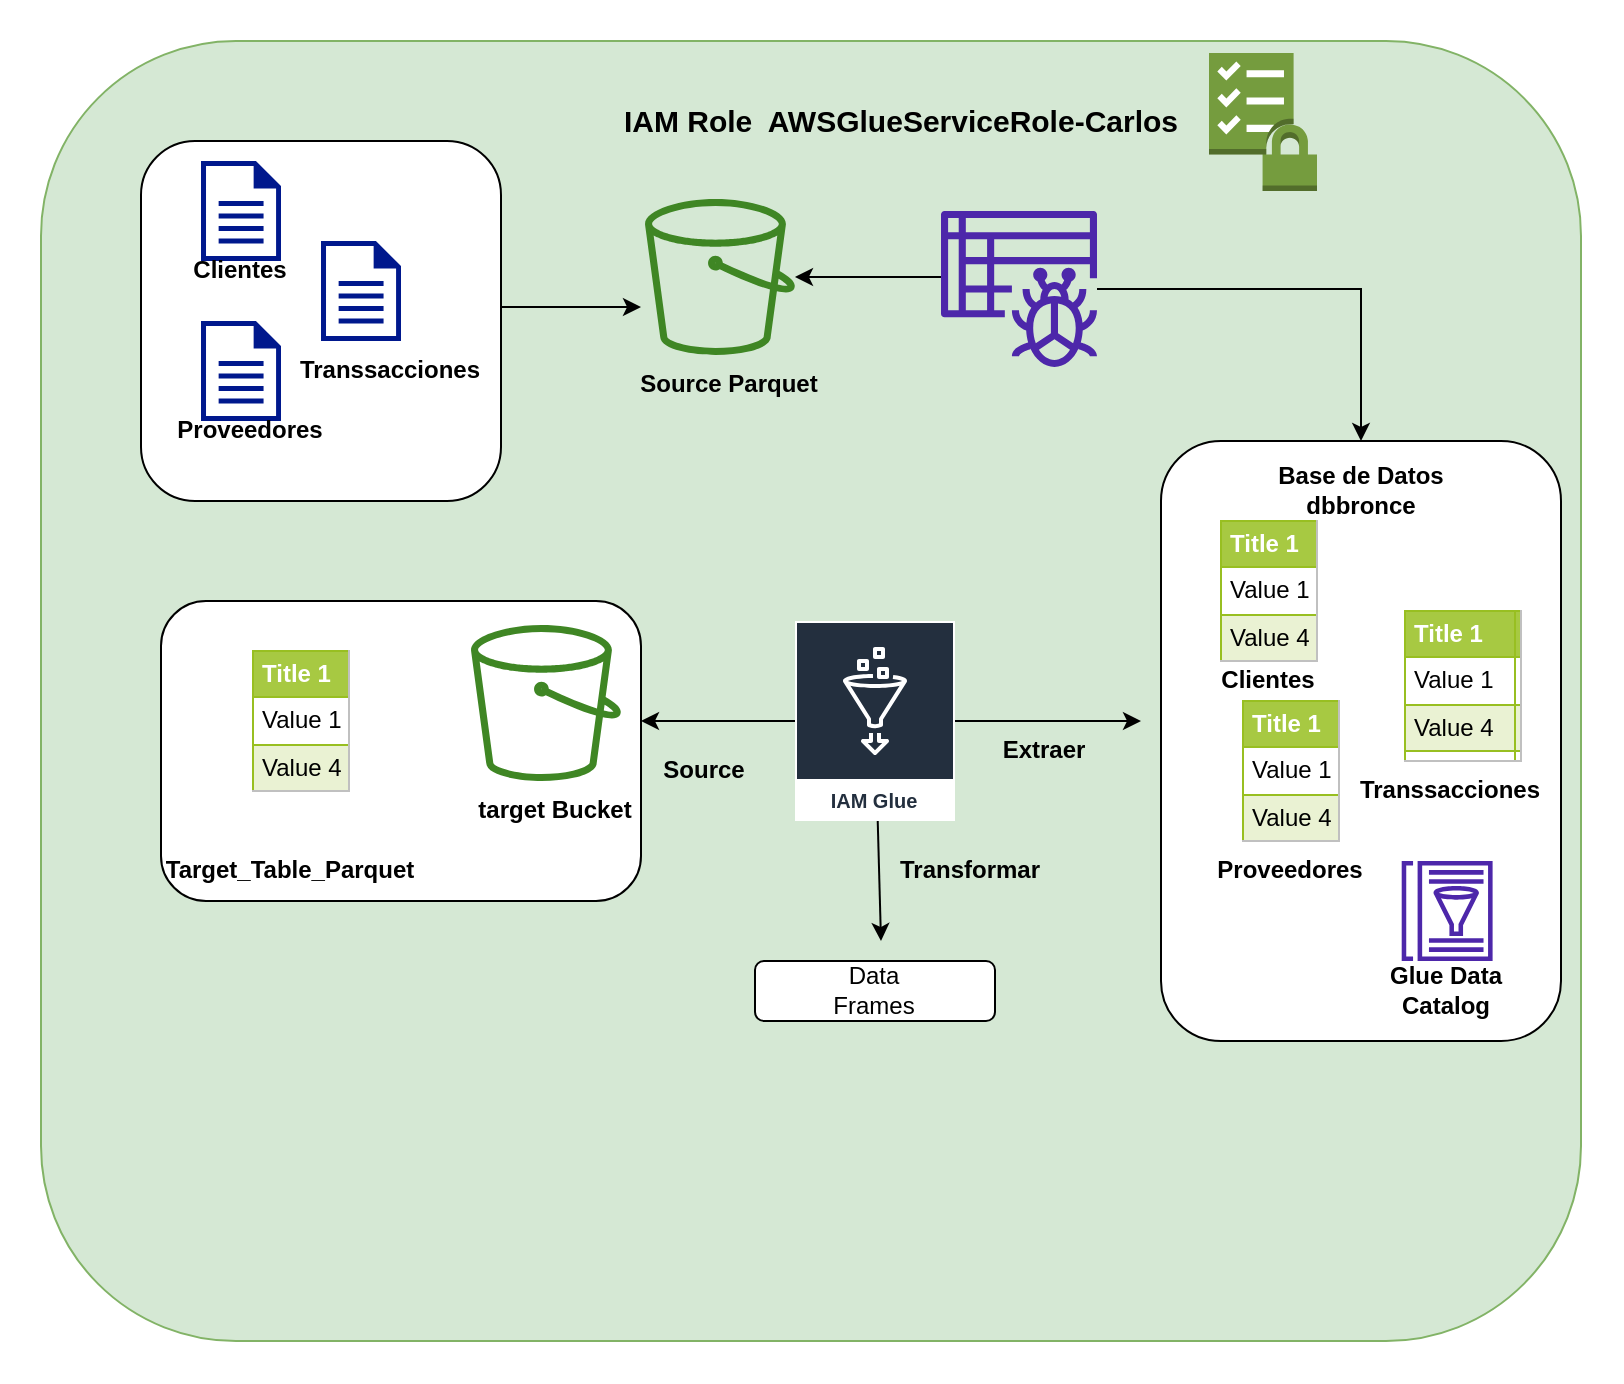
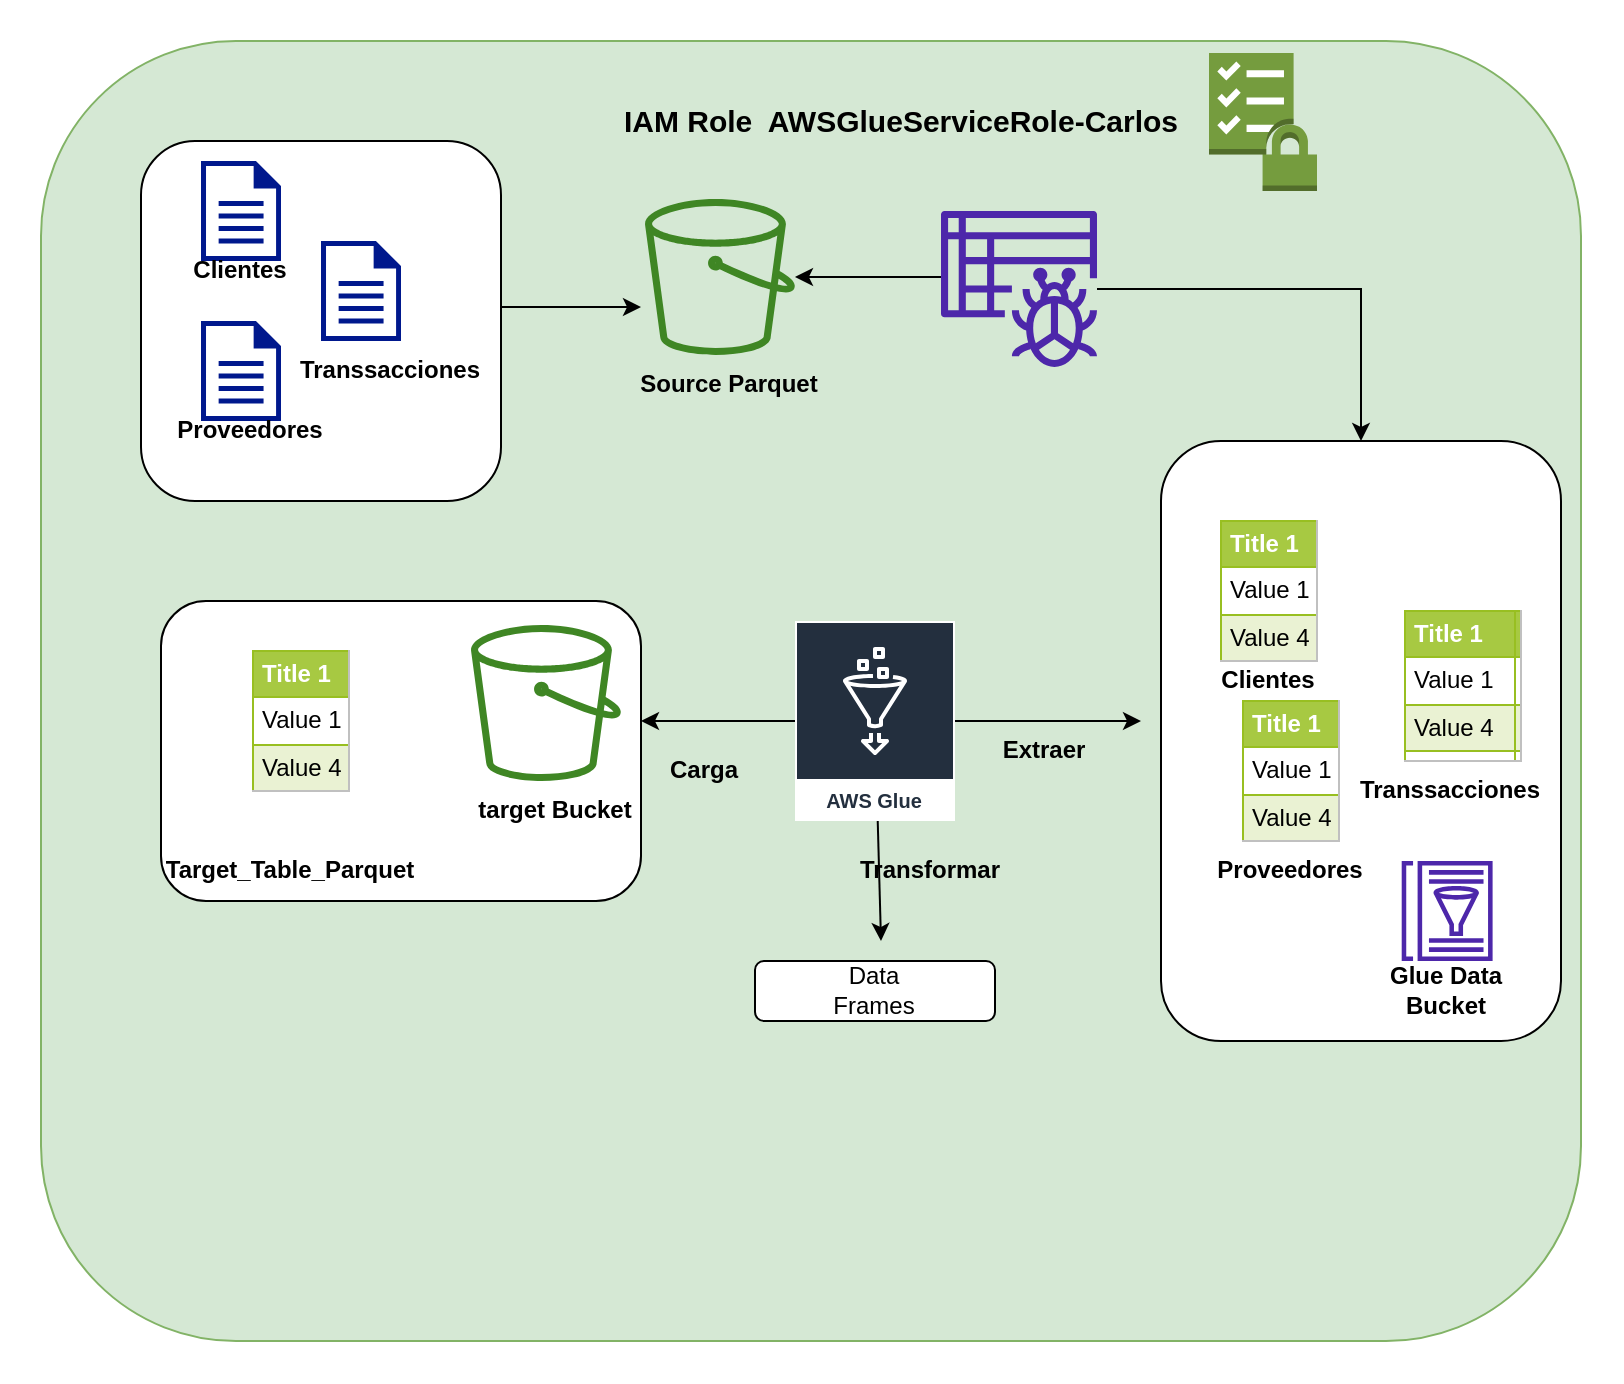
(1362, 491) -> none
(705, 771) -> (705, 771)
(875, 801) -> (875, 801)
(971, 871) -> (931, 871)
(1447, 991) -> (1447, 991)
